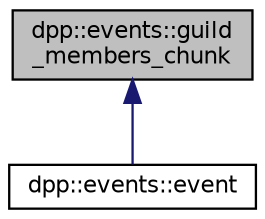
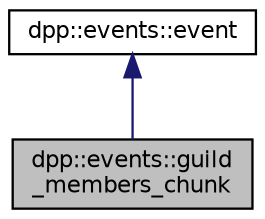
(133, 134) -> (133, 109)
